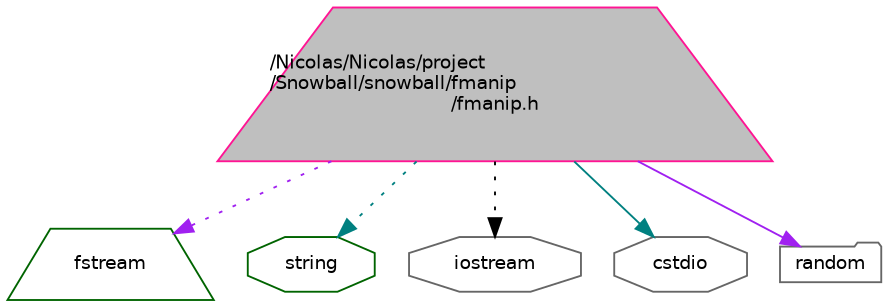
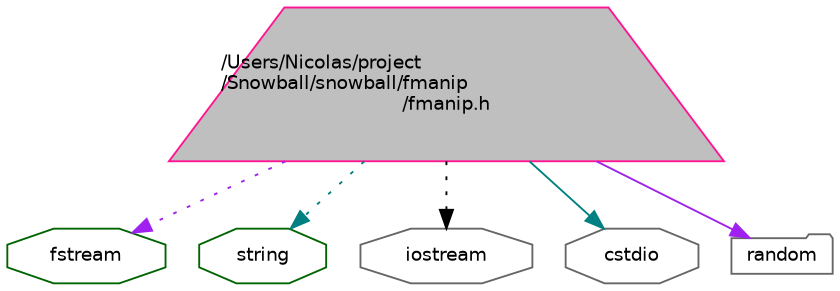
(495, 84) -> (446, 84)
(111, 264) -> (86, 256)
